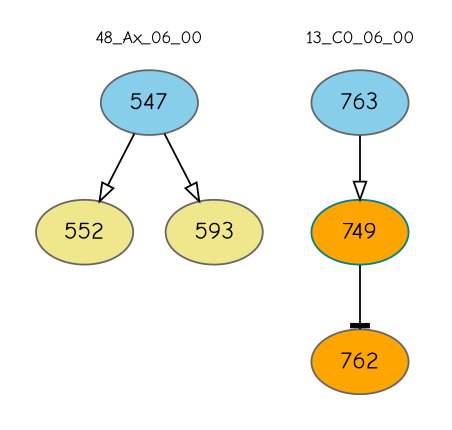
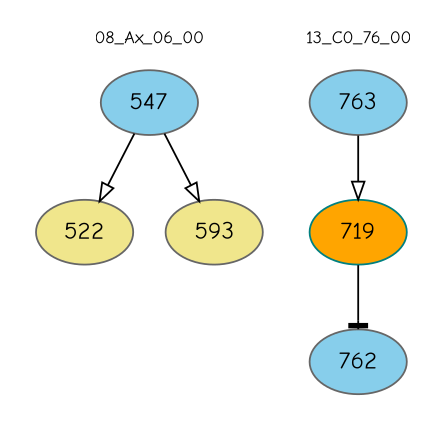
(149, 39) -> (149, 39)
(361, 39) -> (359, 39)
(85, 232) -> (85, 232)
(360, 232) -> (358, 232)
(360, 362) -> (358, 362)
